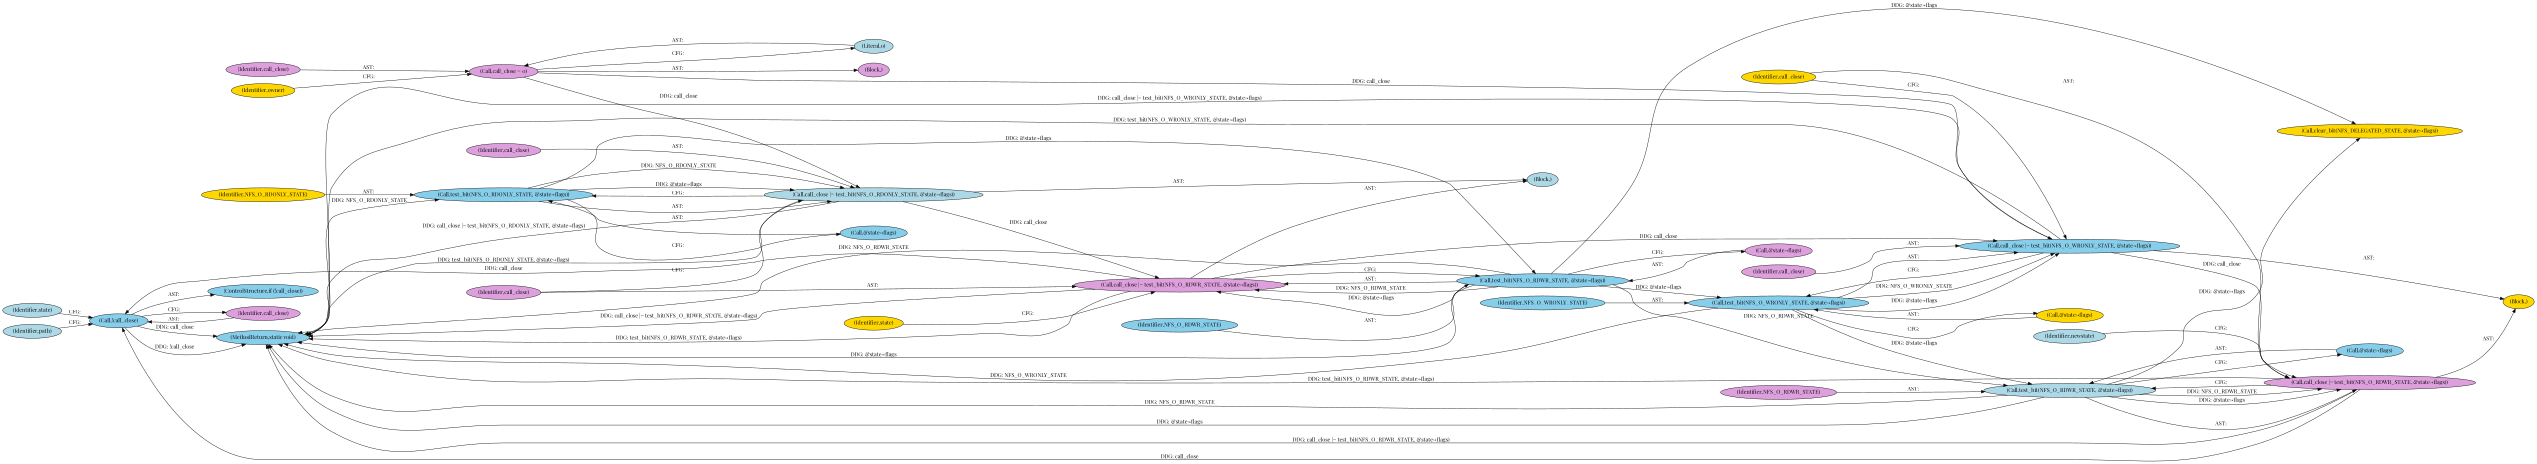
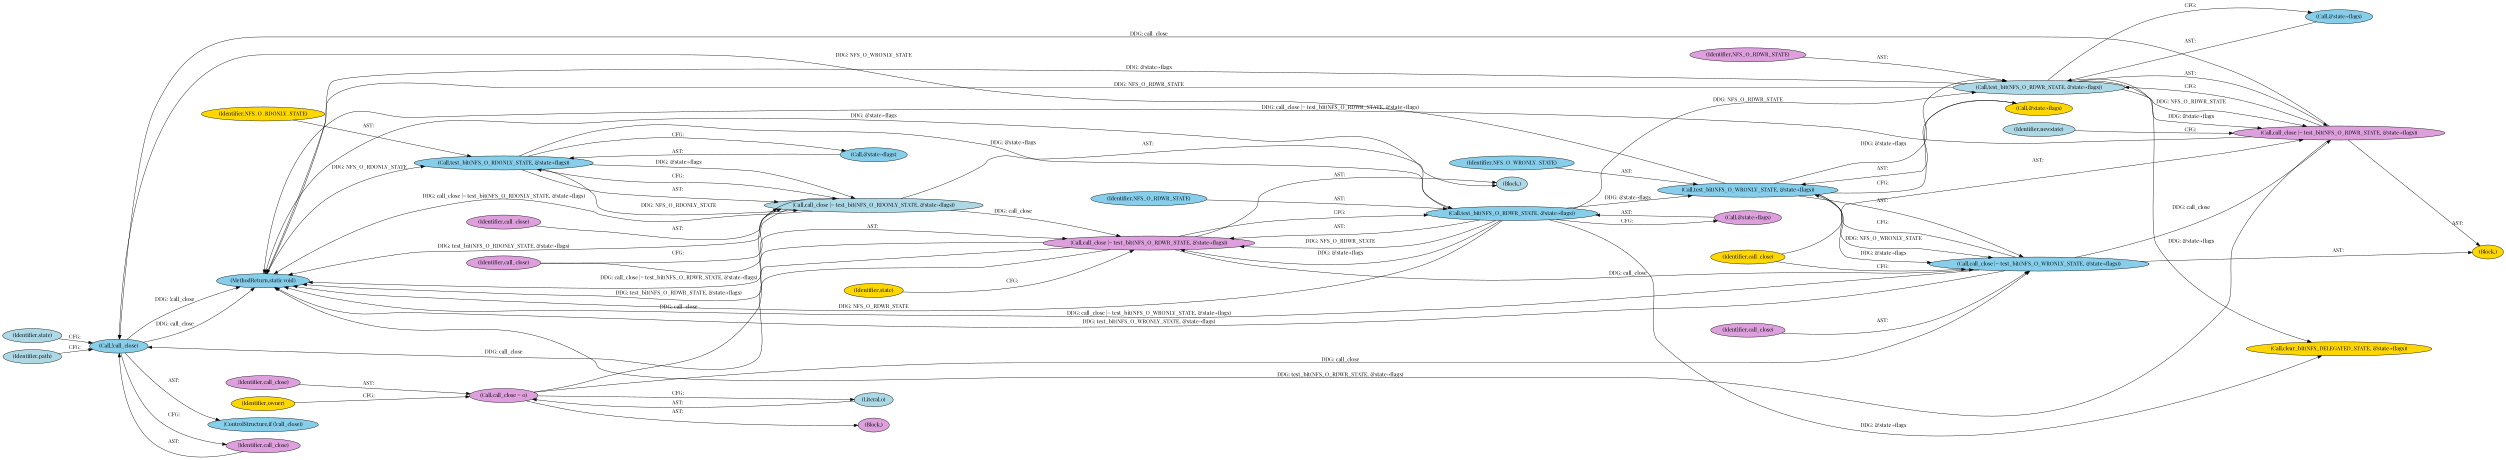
(1005, 379) -> (828, 65)
